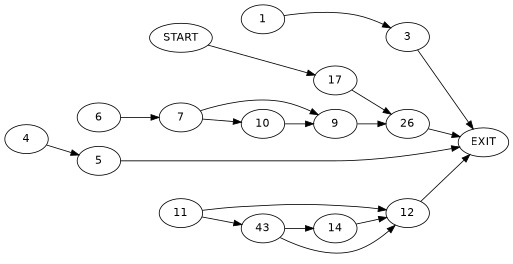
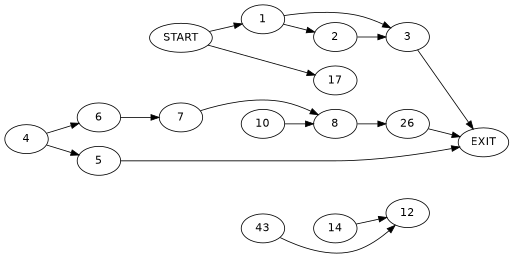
none -> (222, 29)
none -> (335, 37)
(368, 100) -> none
(218, 120) -> none
(335, 124) -> (335, 124)
none -> (59, 129)
(442, 181) -> none
(181, 213) -> none
(295, 228) -> none
